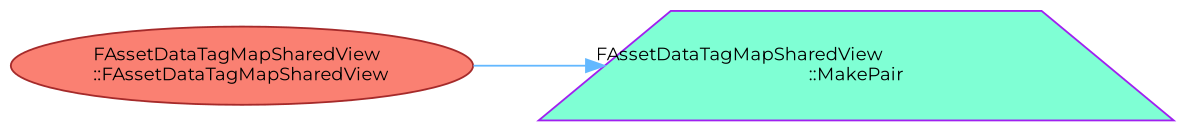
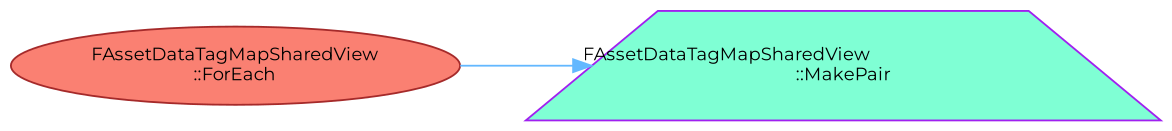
(242, 66) -> (235, 66)
